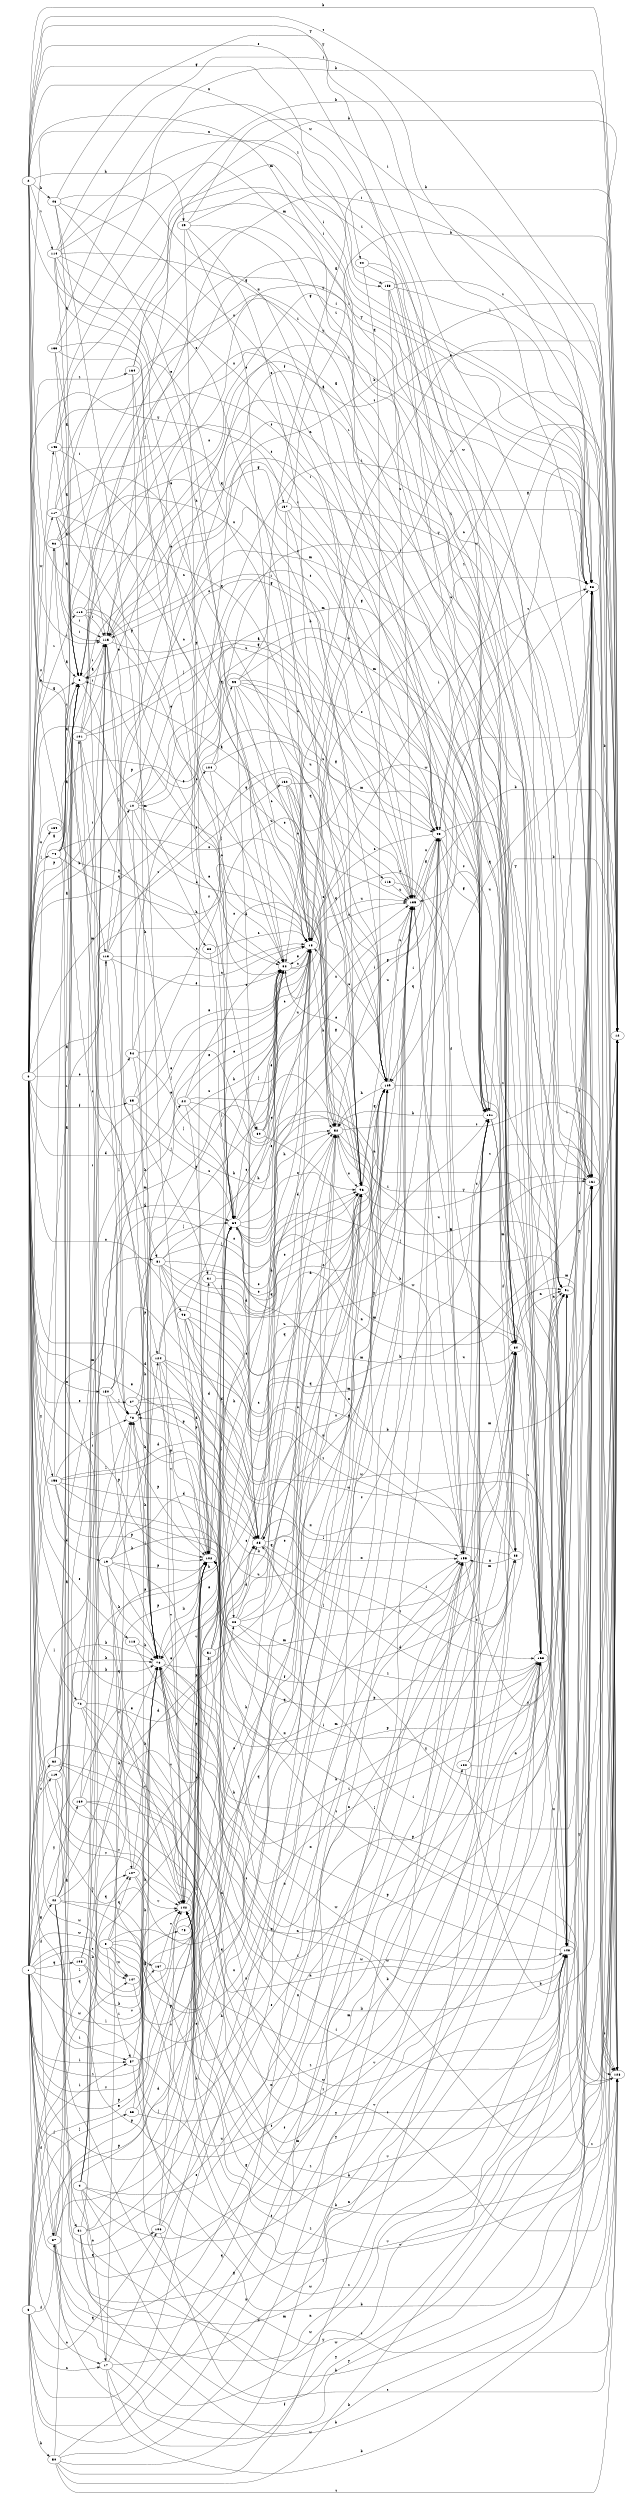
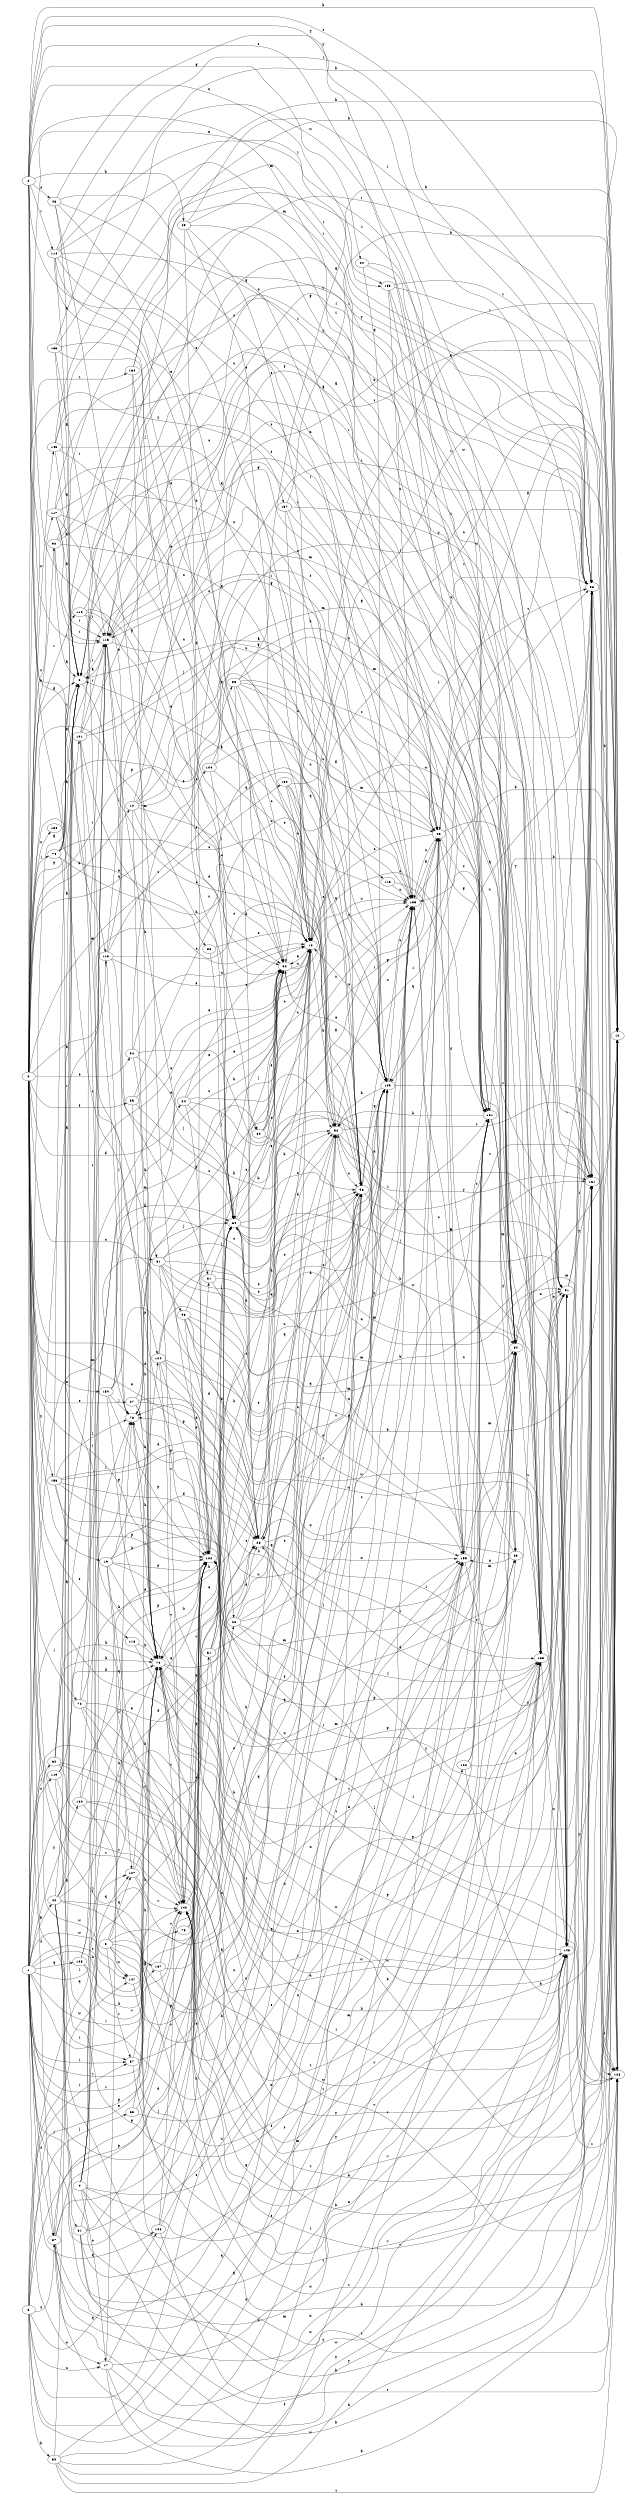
(41, 188) -> (41, 188)
